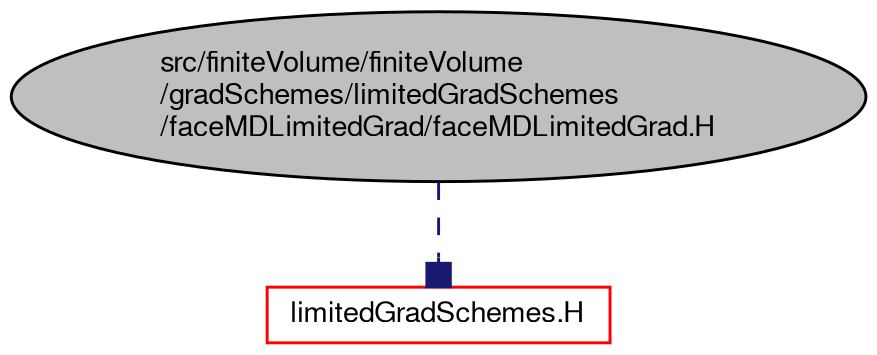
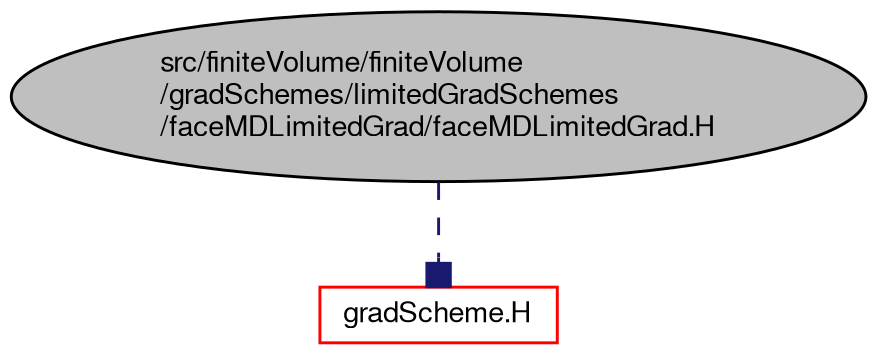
(439, 315) -> (439, 315)
